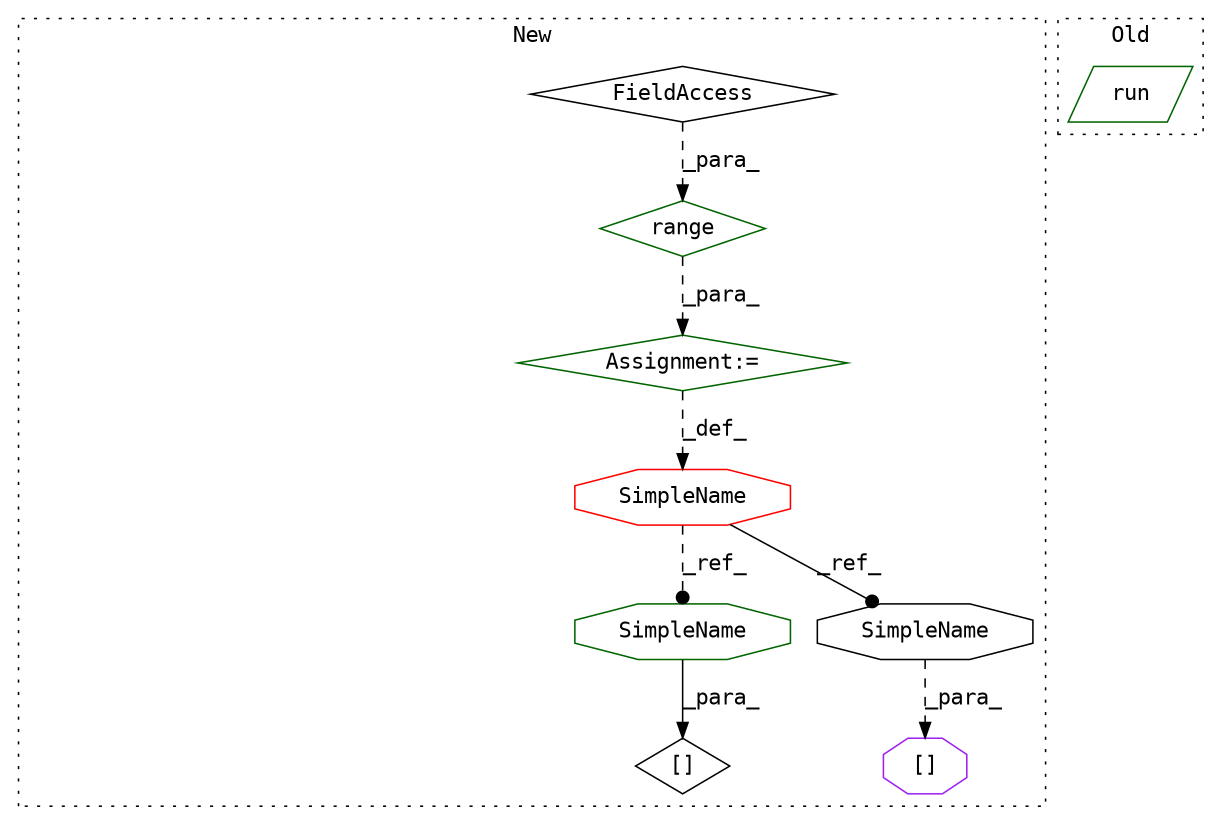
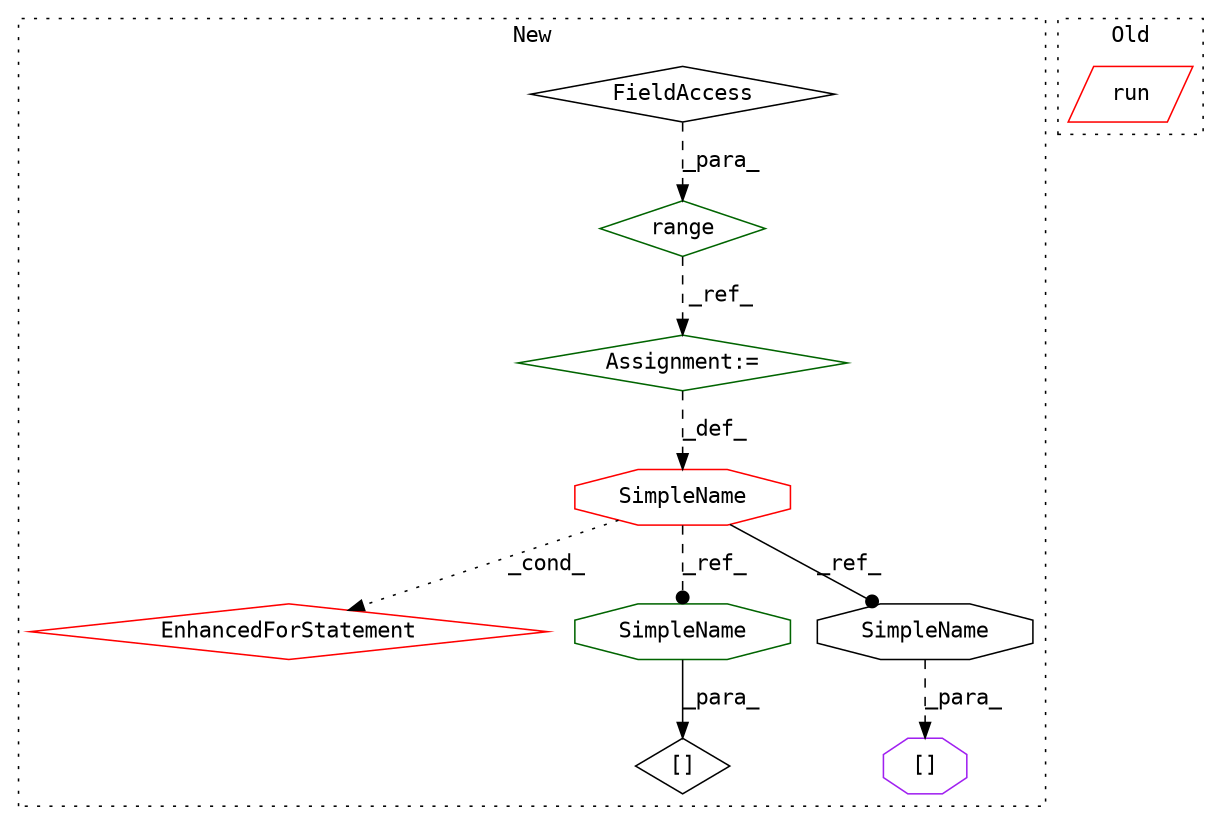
(1131, 94) -> (1131, 94)
(721, 296) -> (721, 296)
none -> (289, 632)
